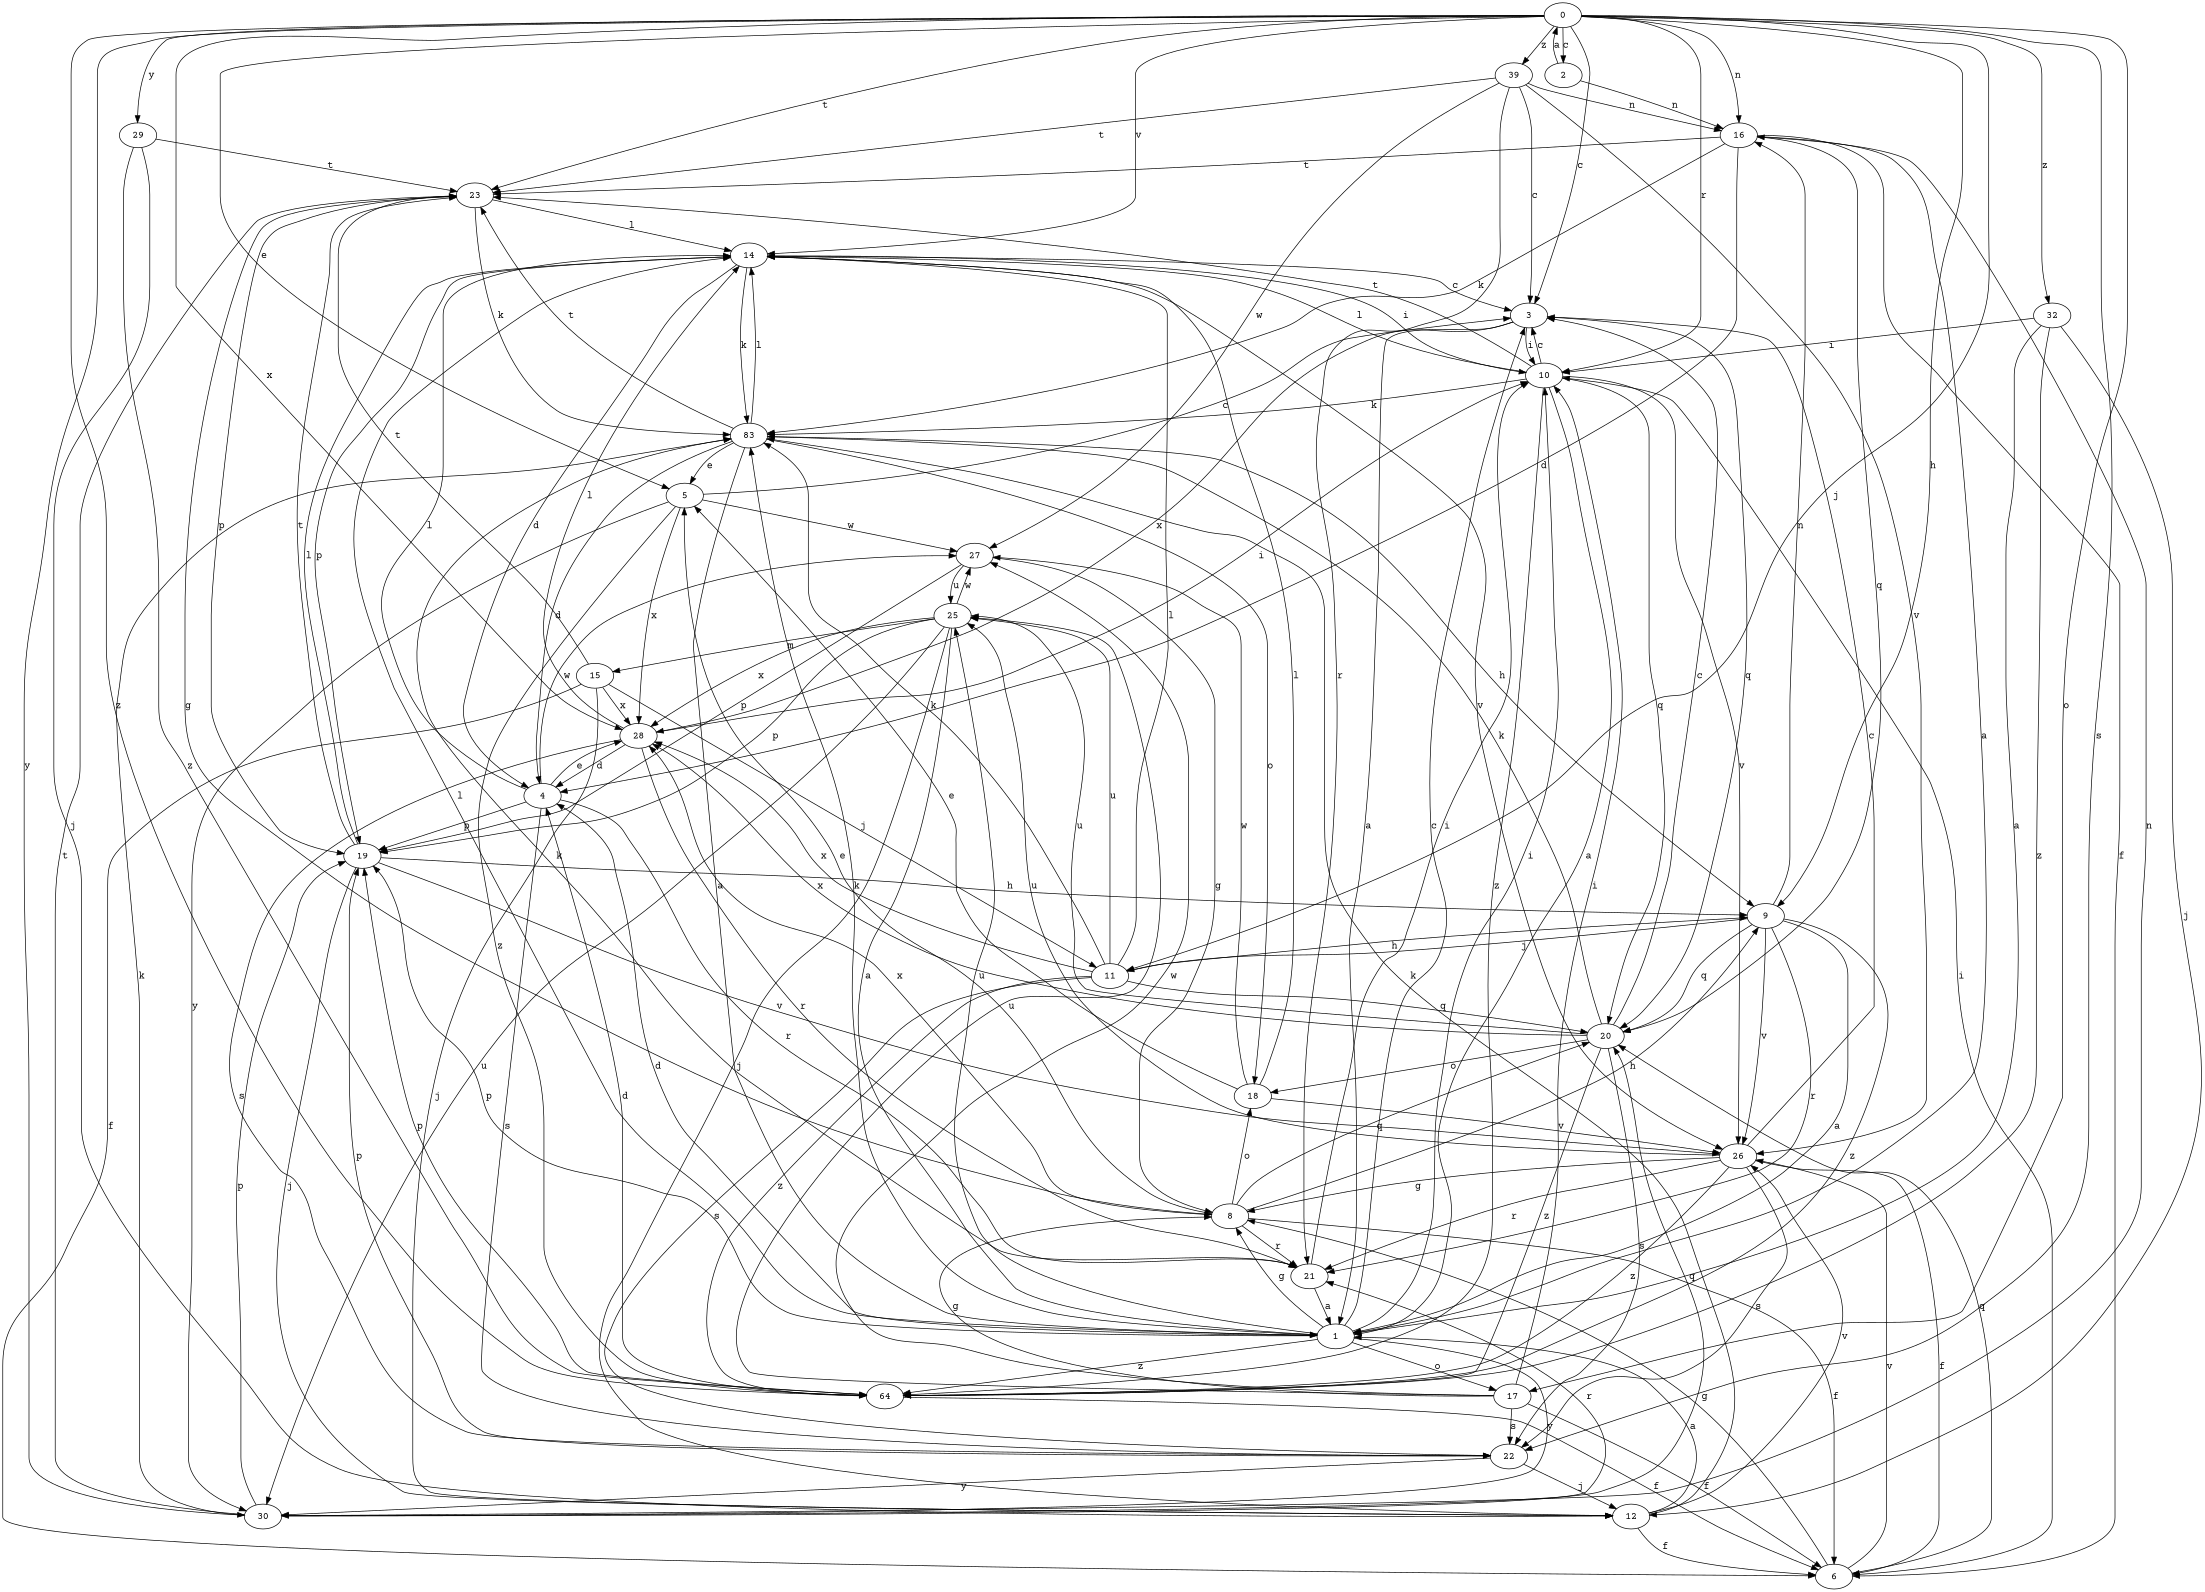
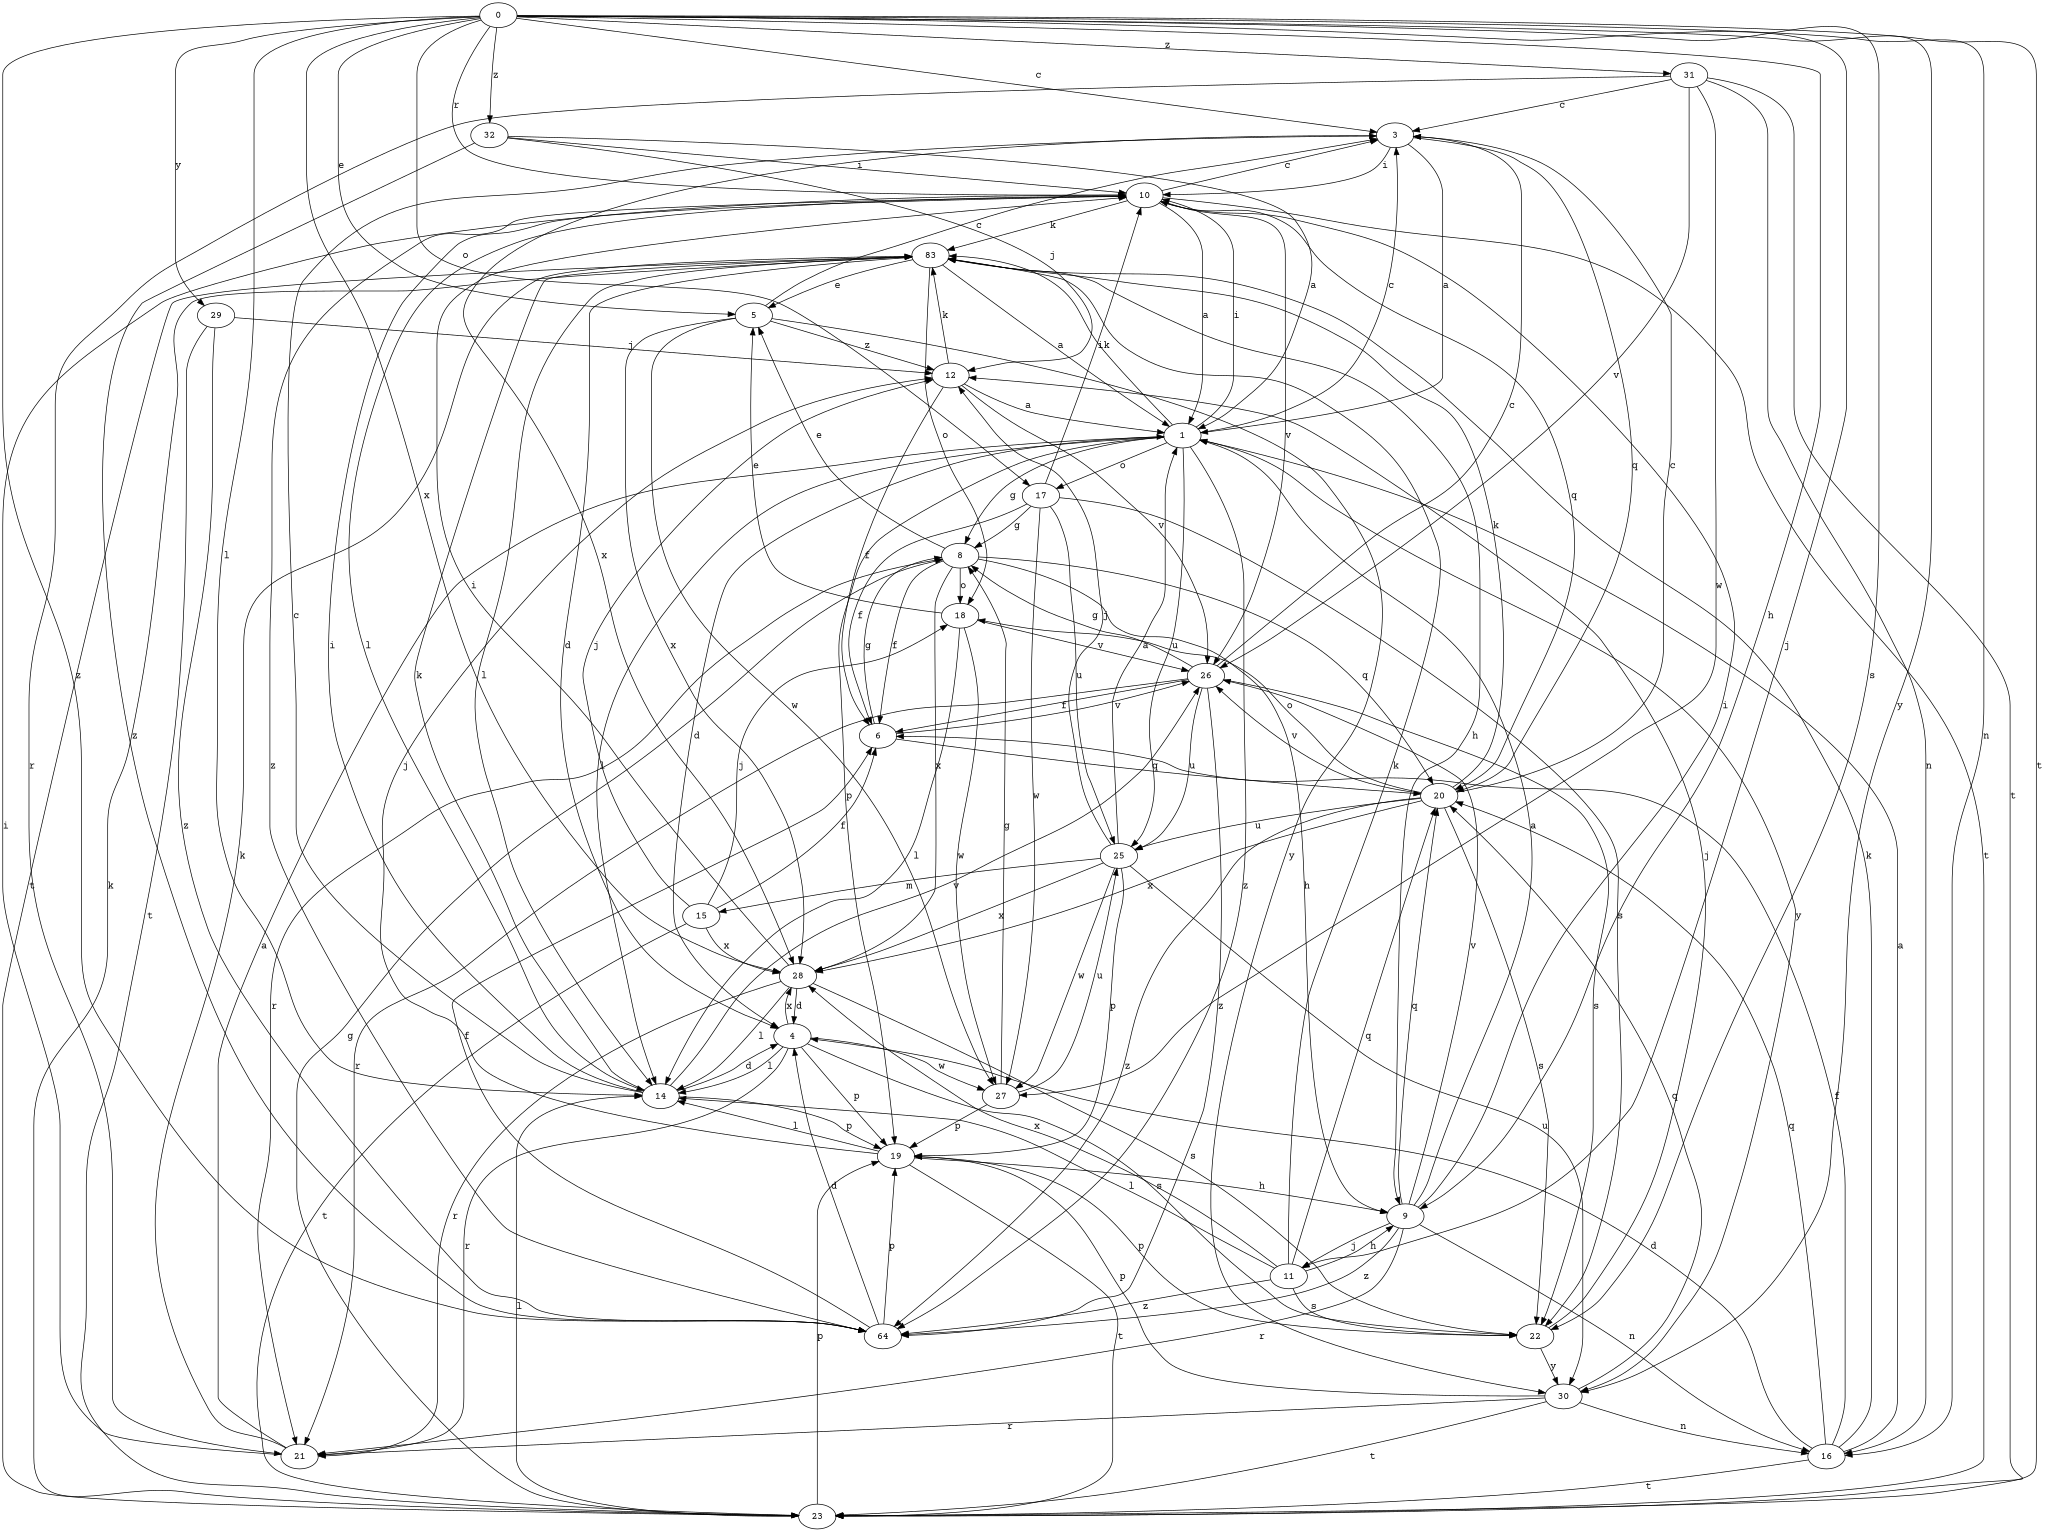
(1514, 75) -> (1689, 75)
(1563, 75) -> none
(1139, 135) -> (227, 556)
(1110, 742) -> none
(579, 766) -> (789, 1006)
(121, 784) -> none
(850, 824) -> (759, 710)
(1958, 984) -> (1726, 585)
(526, 1035) -> (857, 347)
(1030, 1079) -> (1313, 760)
